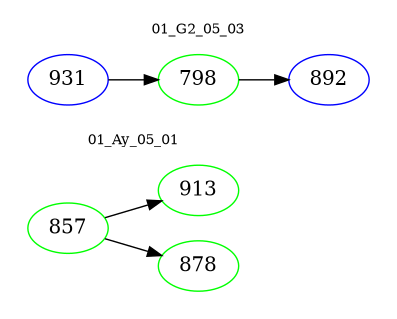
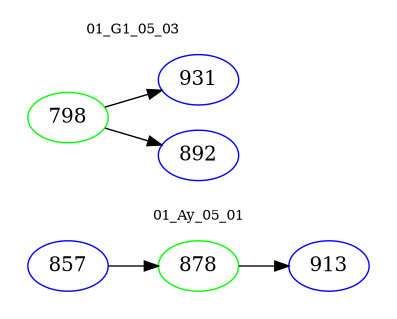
(199, 30) -> (133, 30)
(126, 80) -> (126, 101)
(199, 190) -> (329, 266)
(126, 211) -> (257, 266)
(68, 228) -> (68, 266)
